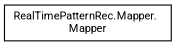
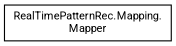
(88, 23) -> (88, 23)
